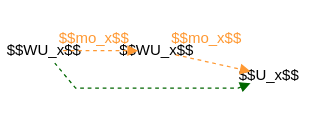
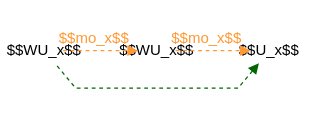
(269, 76) -> (269, 51)
